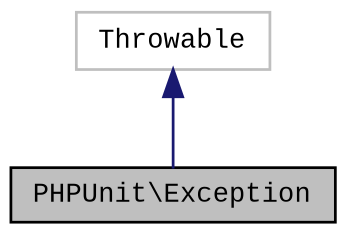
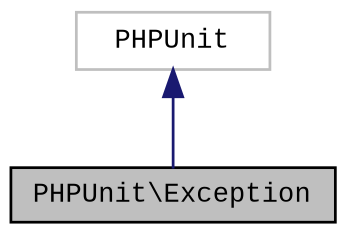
(173, 41) -> (173, 41)
